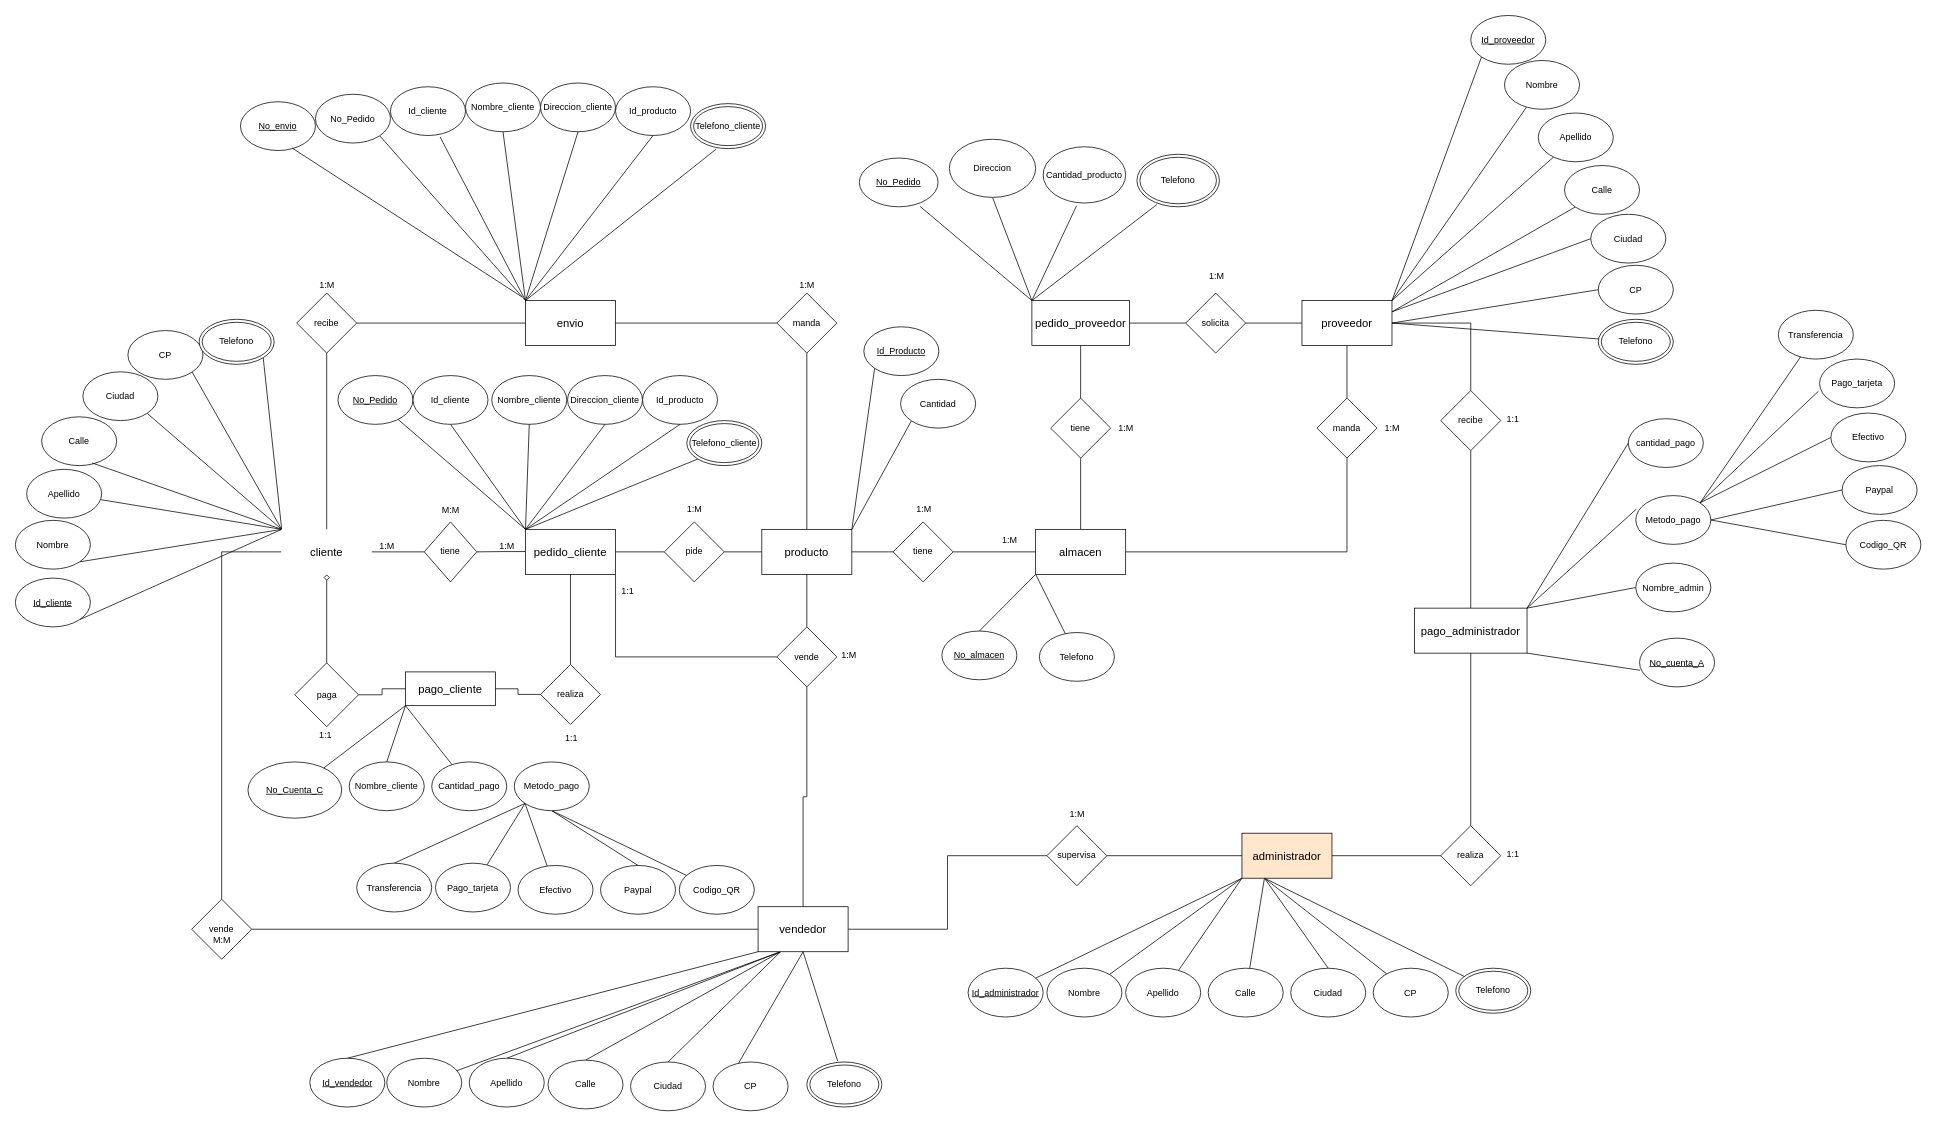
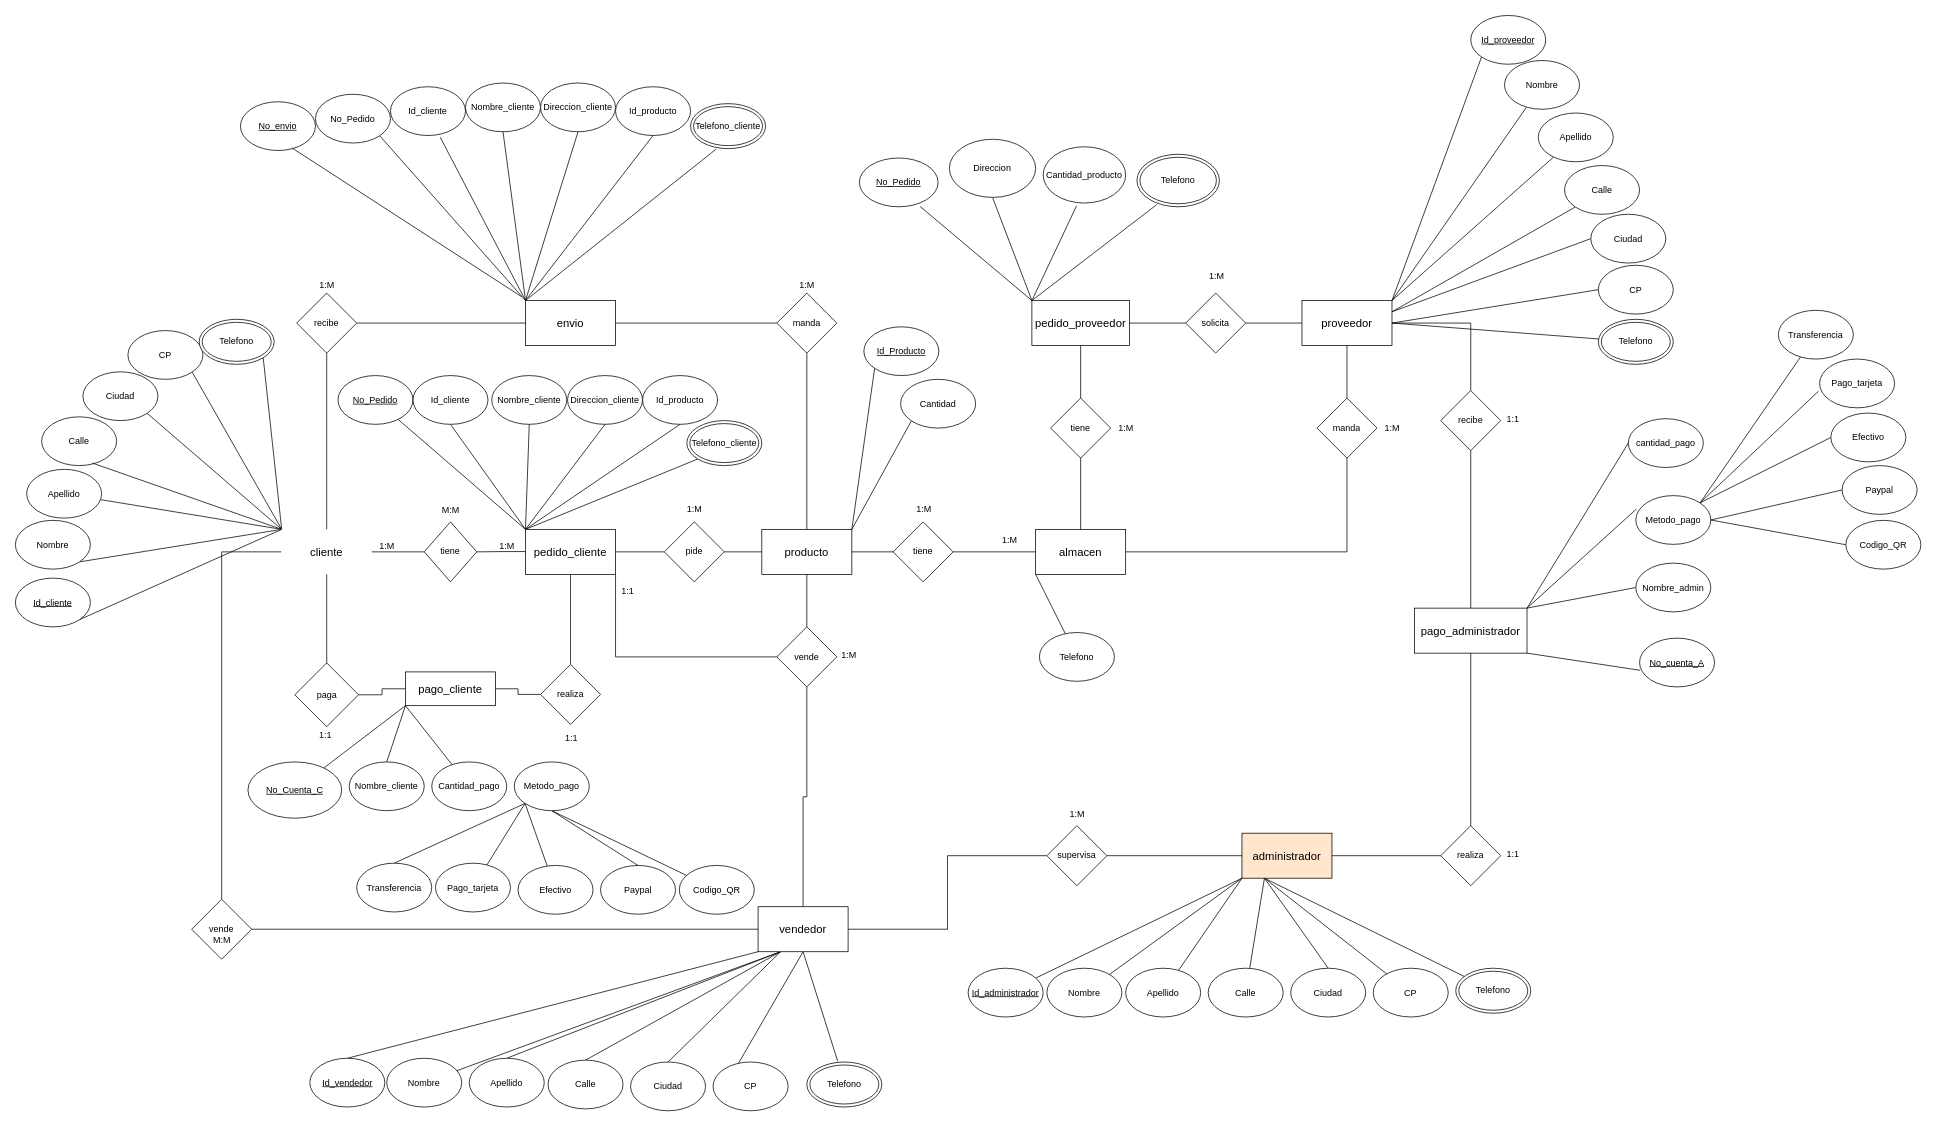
(327, 581) -> (327, 578)
(1007, 603) -> none
(979, 655) -> none
